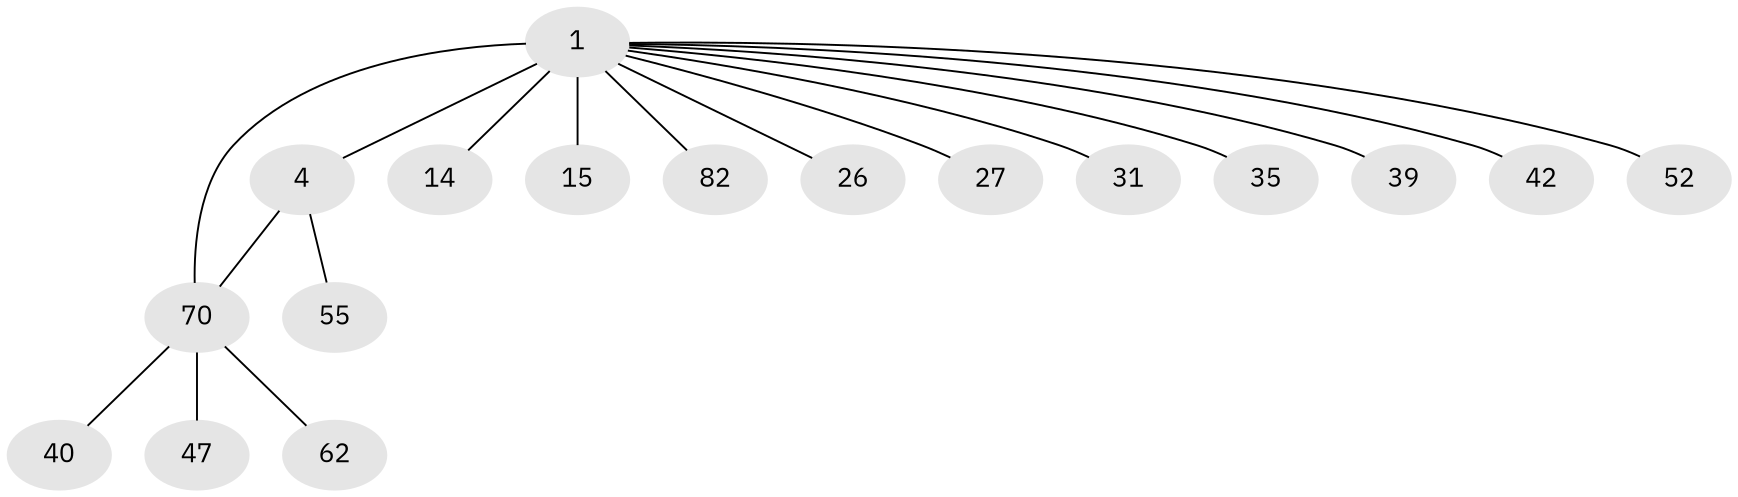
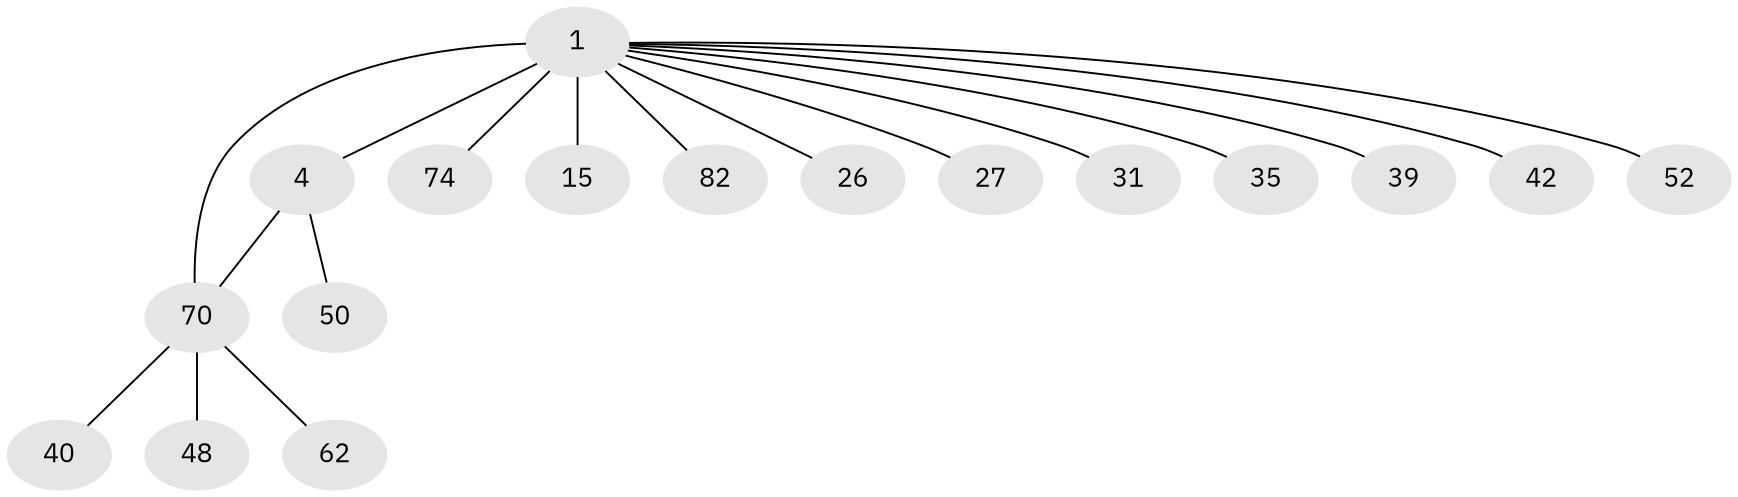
(440, 180) -> (440, 180)
(335, 317) -> (335, 317)
(197, 455) -> (197, 455)
